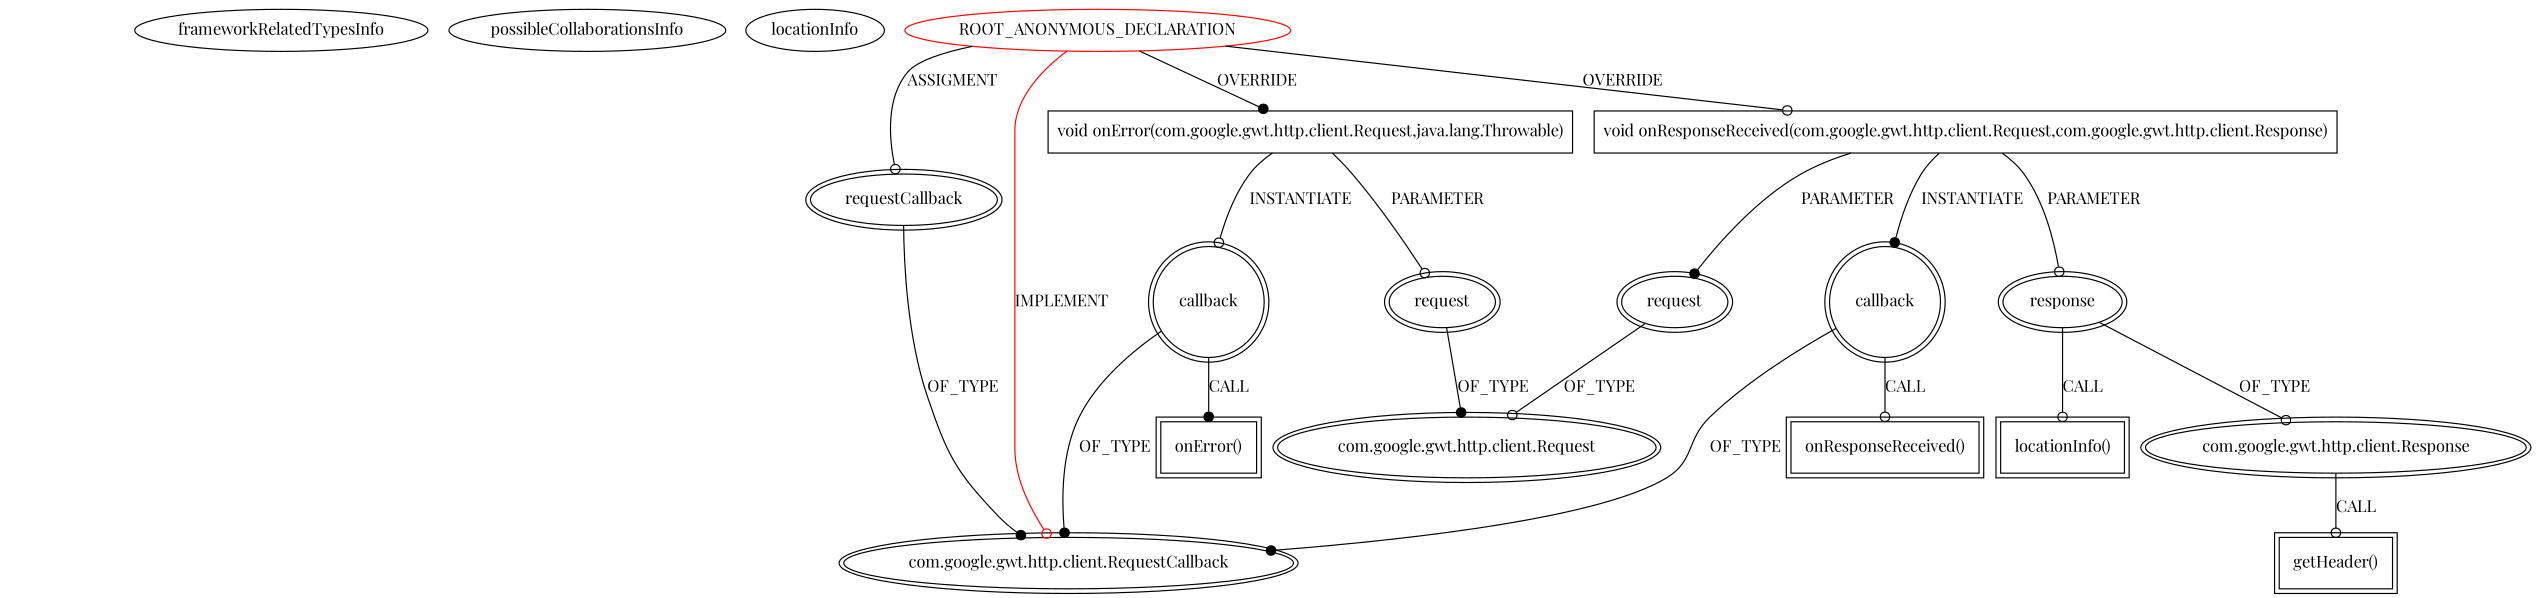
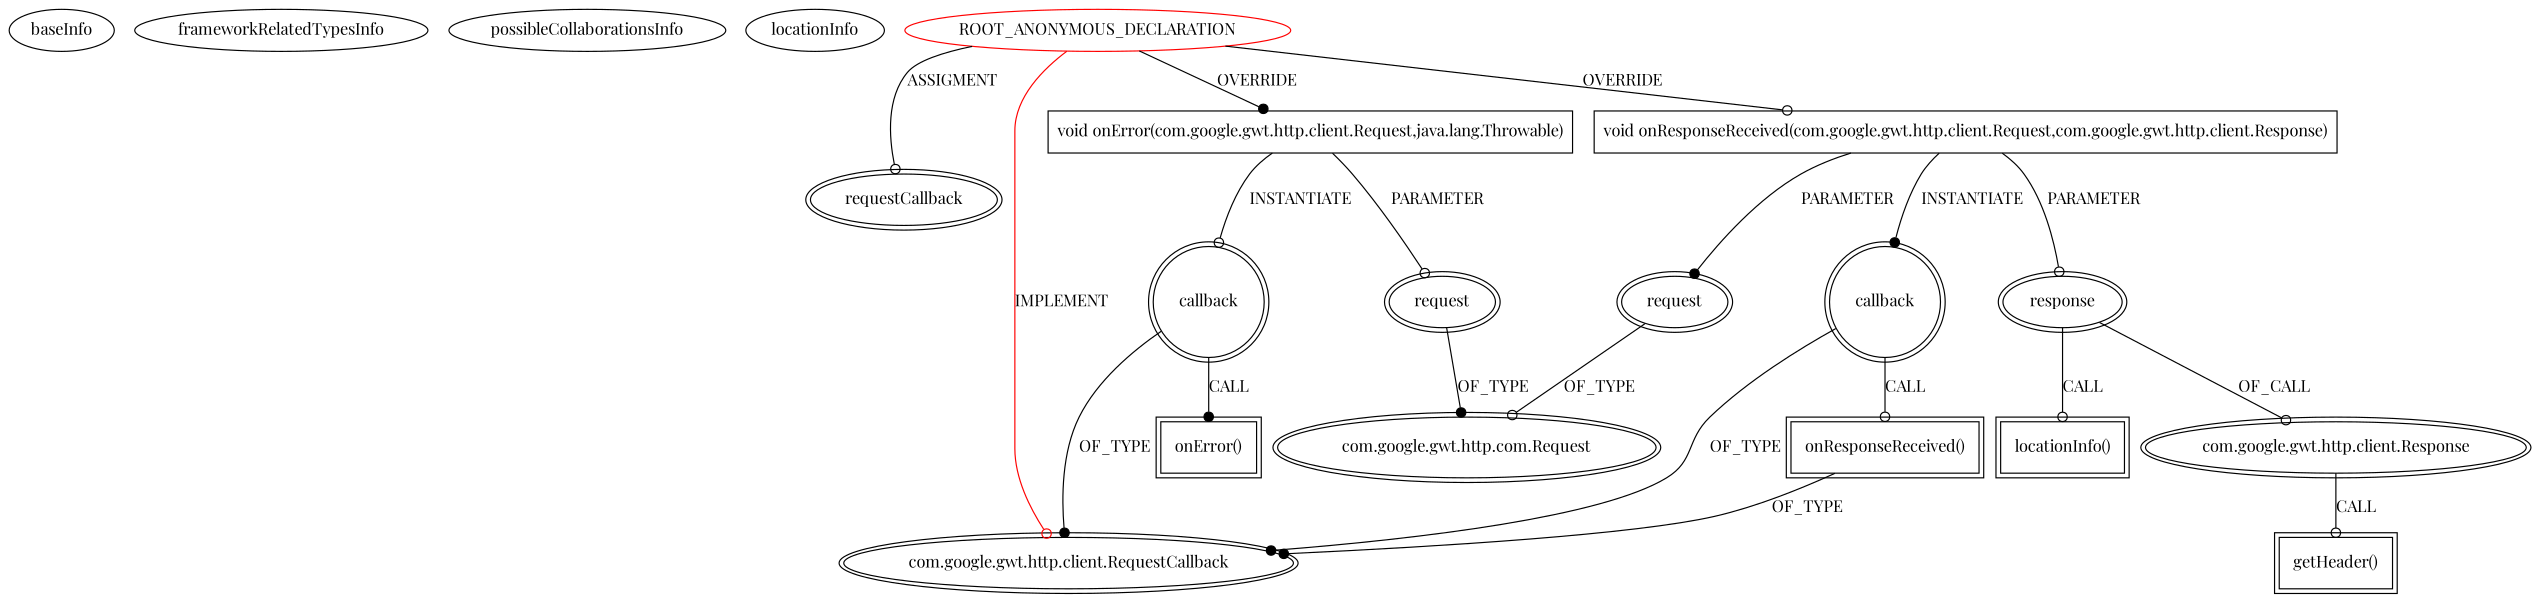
none -> (62, 30)
(2275, 387) -> (2275, 387)
(926, 393) -> (1566, 536)
(1467, 447) -> (1467, 447)
